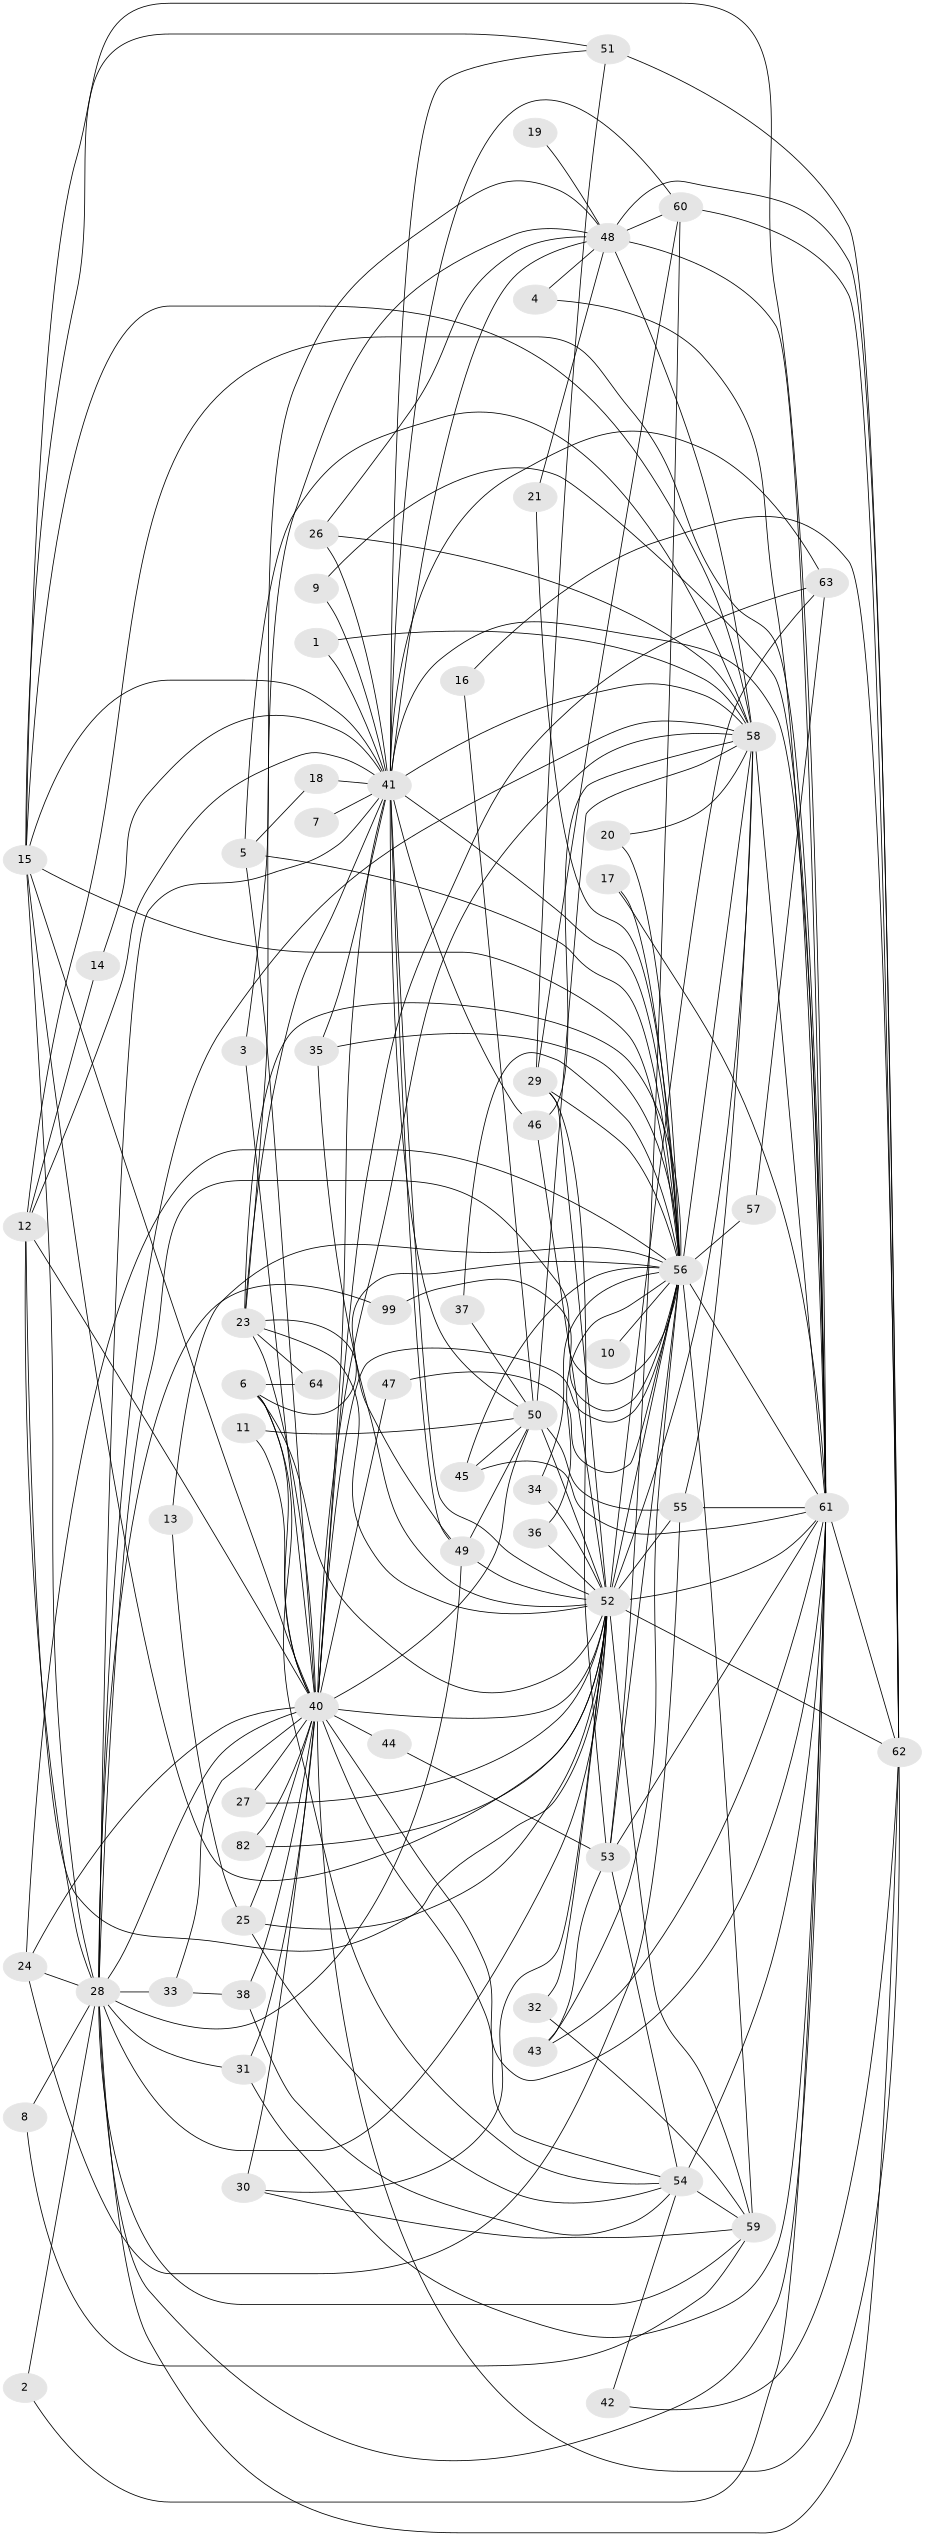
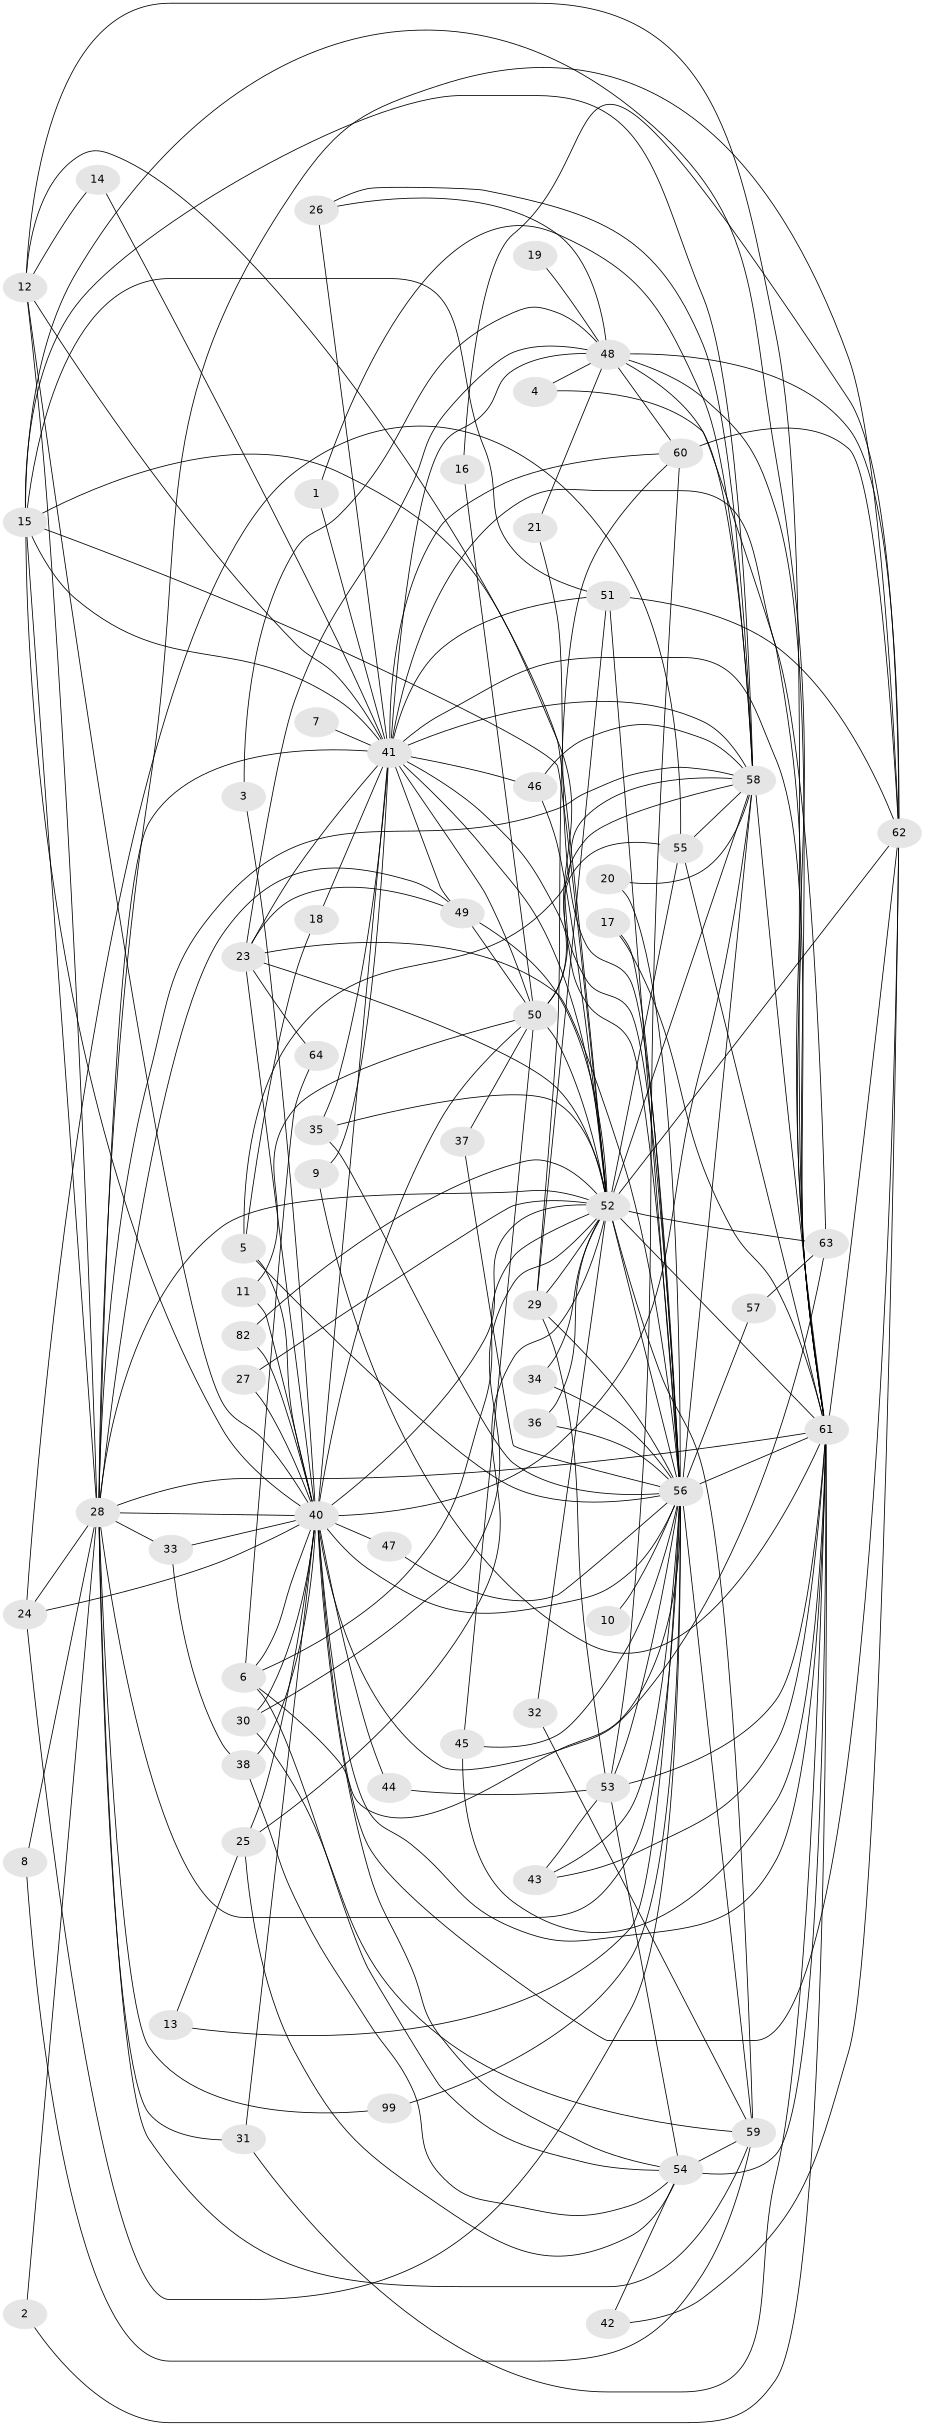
none -> (633, 892)
